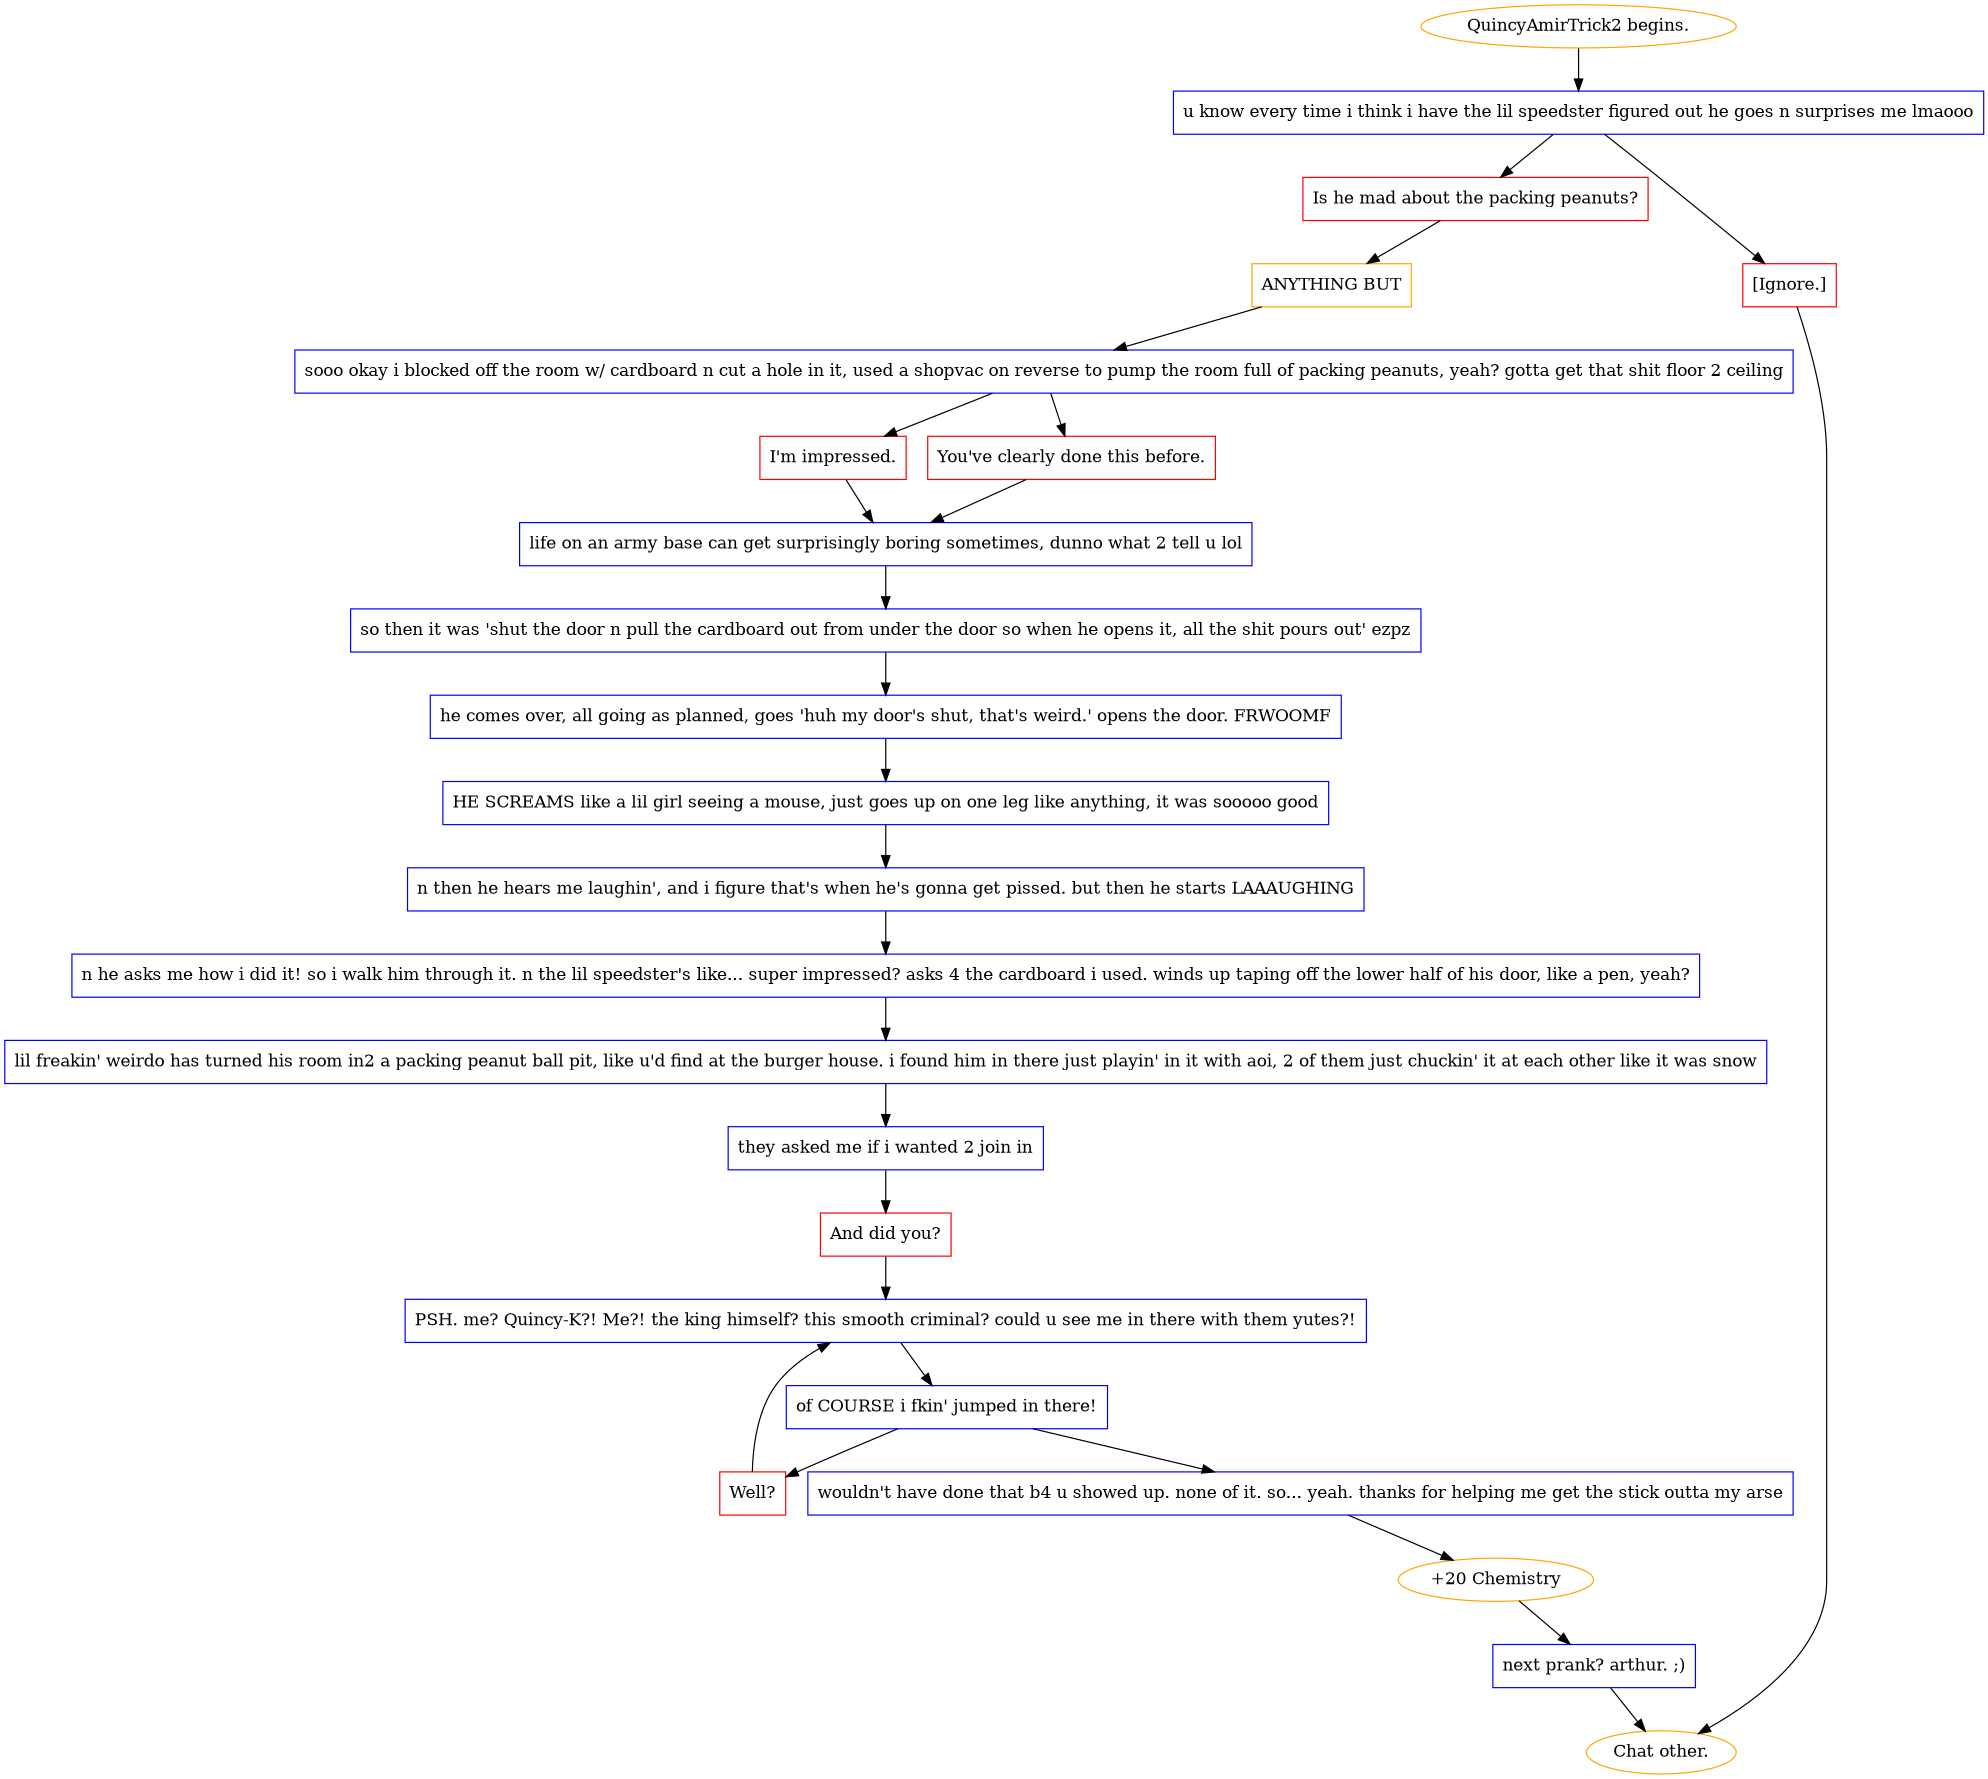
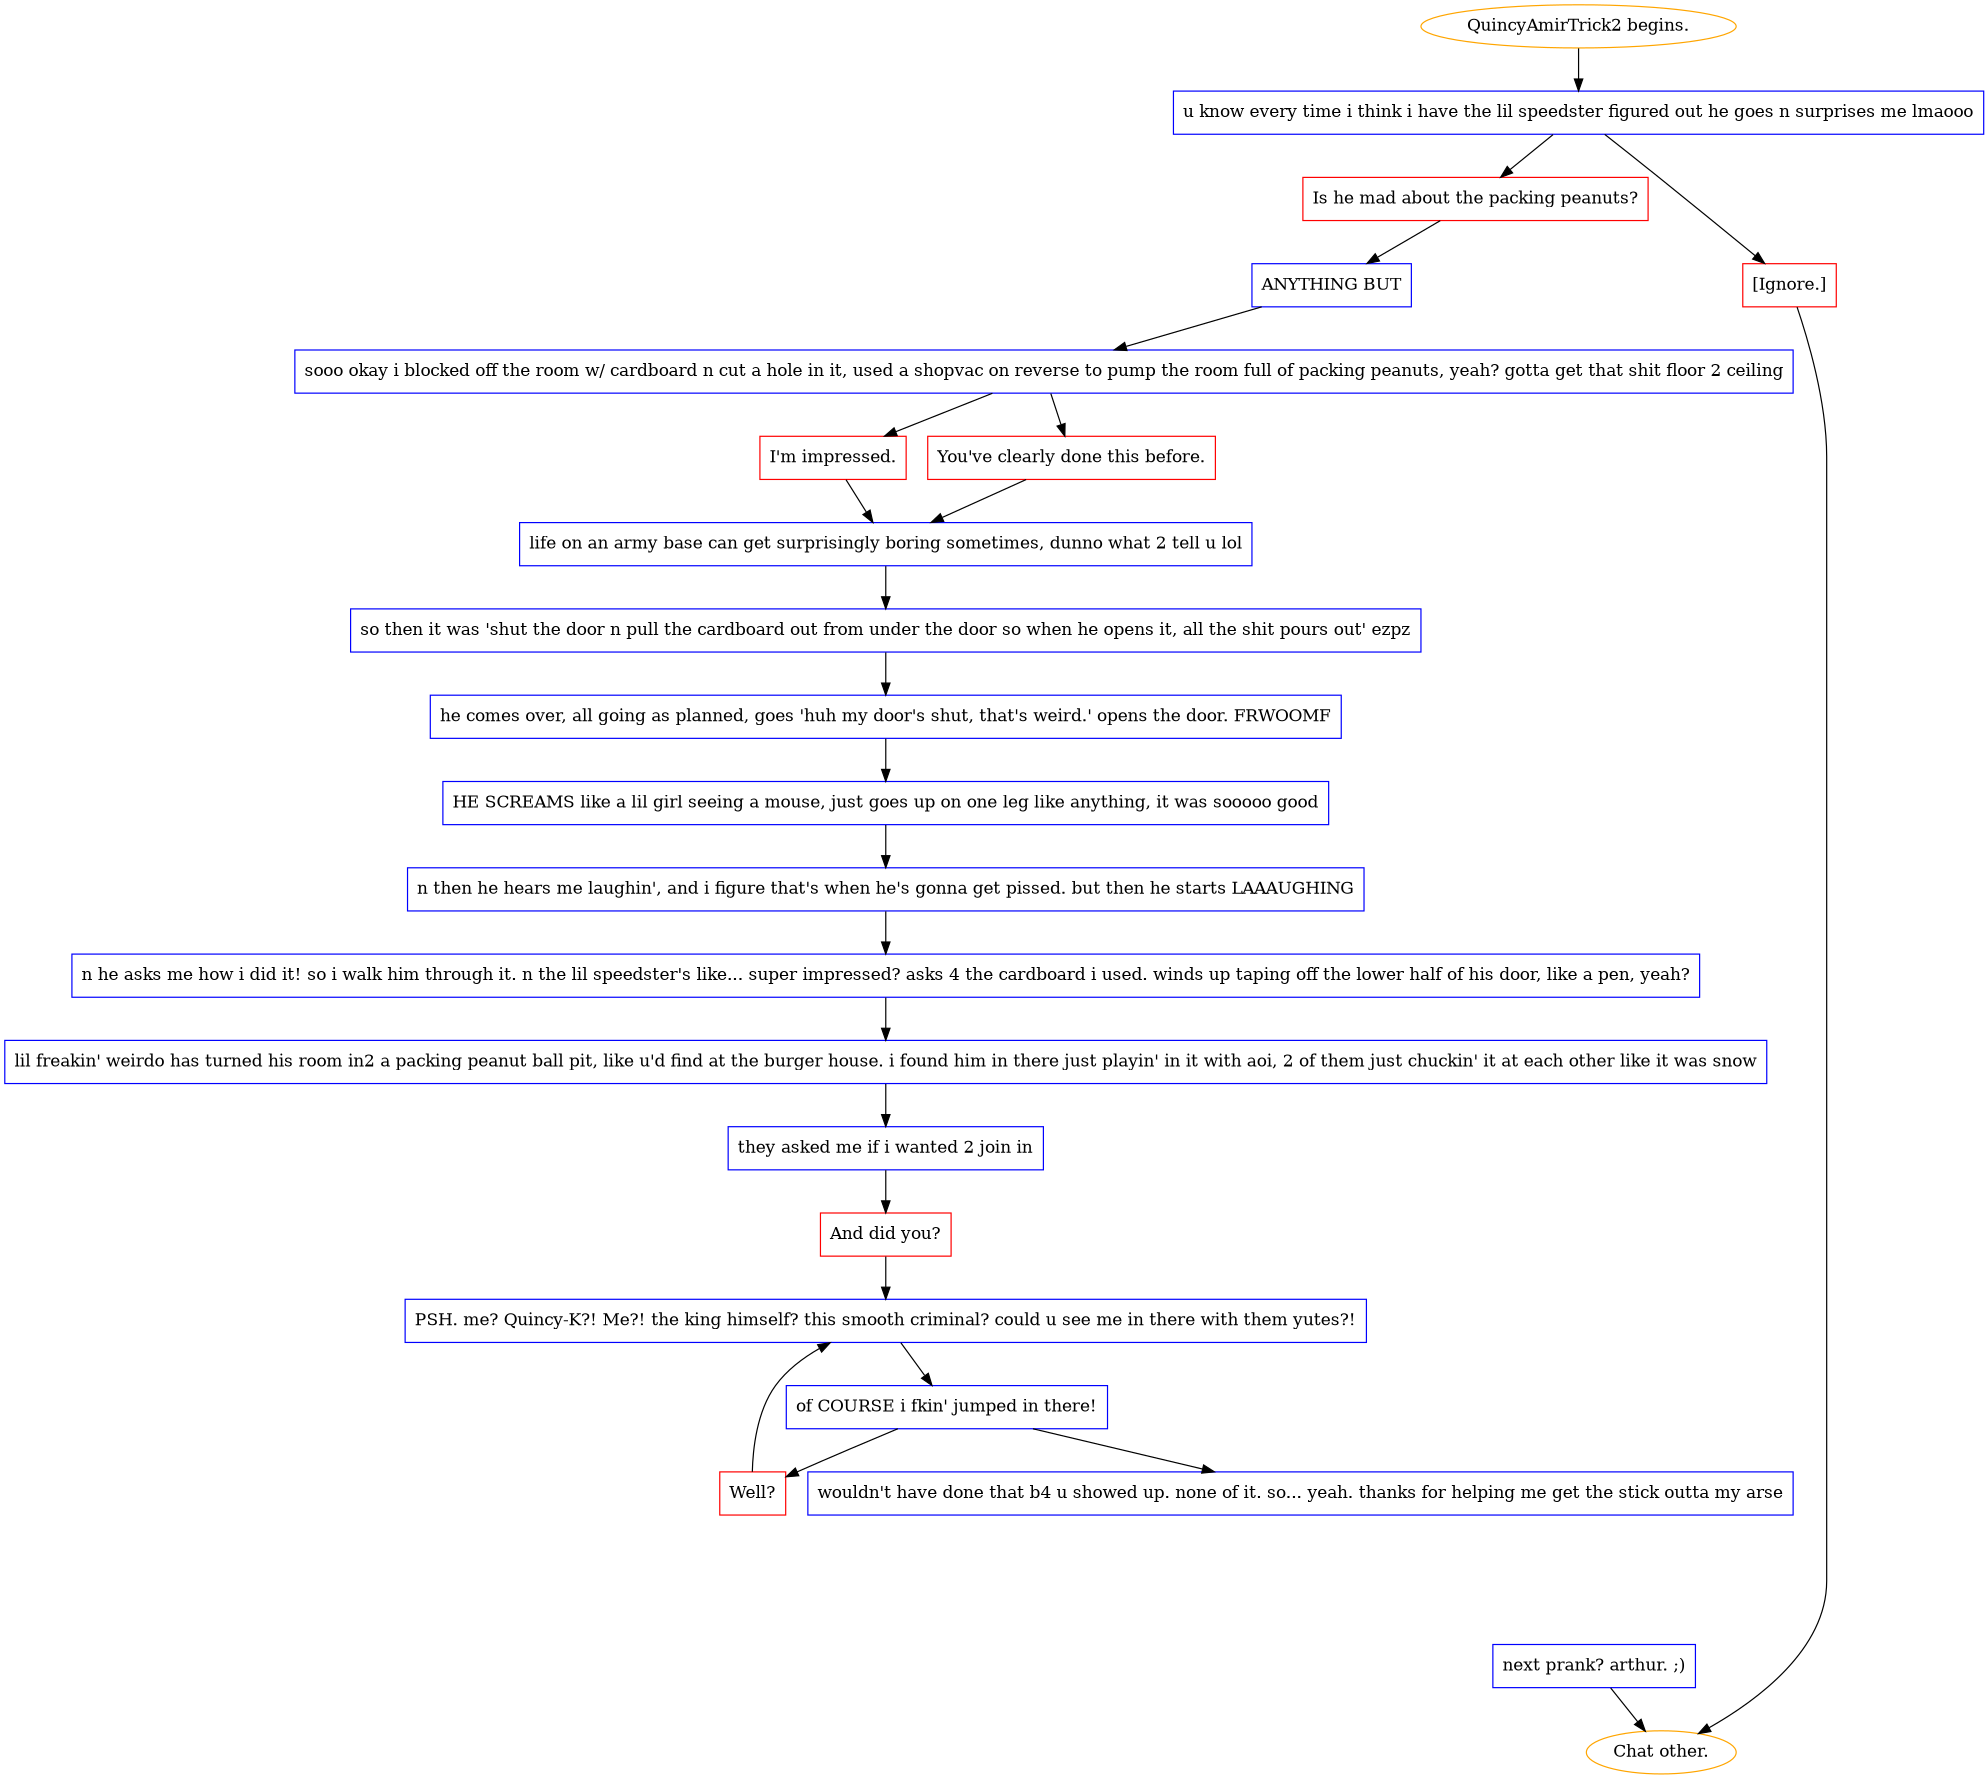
(1332, 285) -> (1332, 285)
(1496, 1580) -> none
